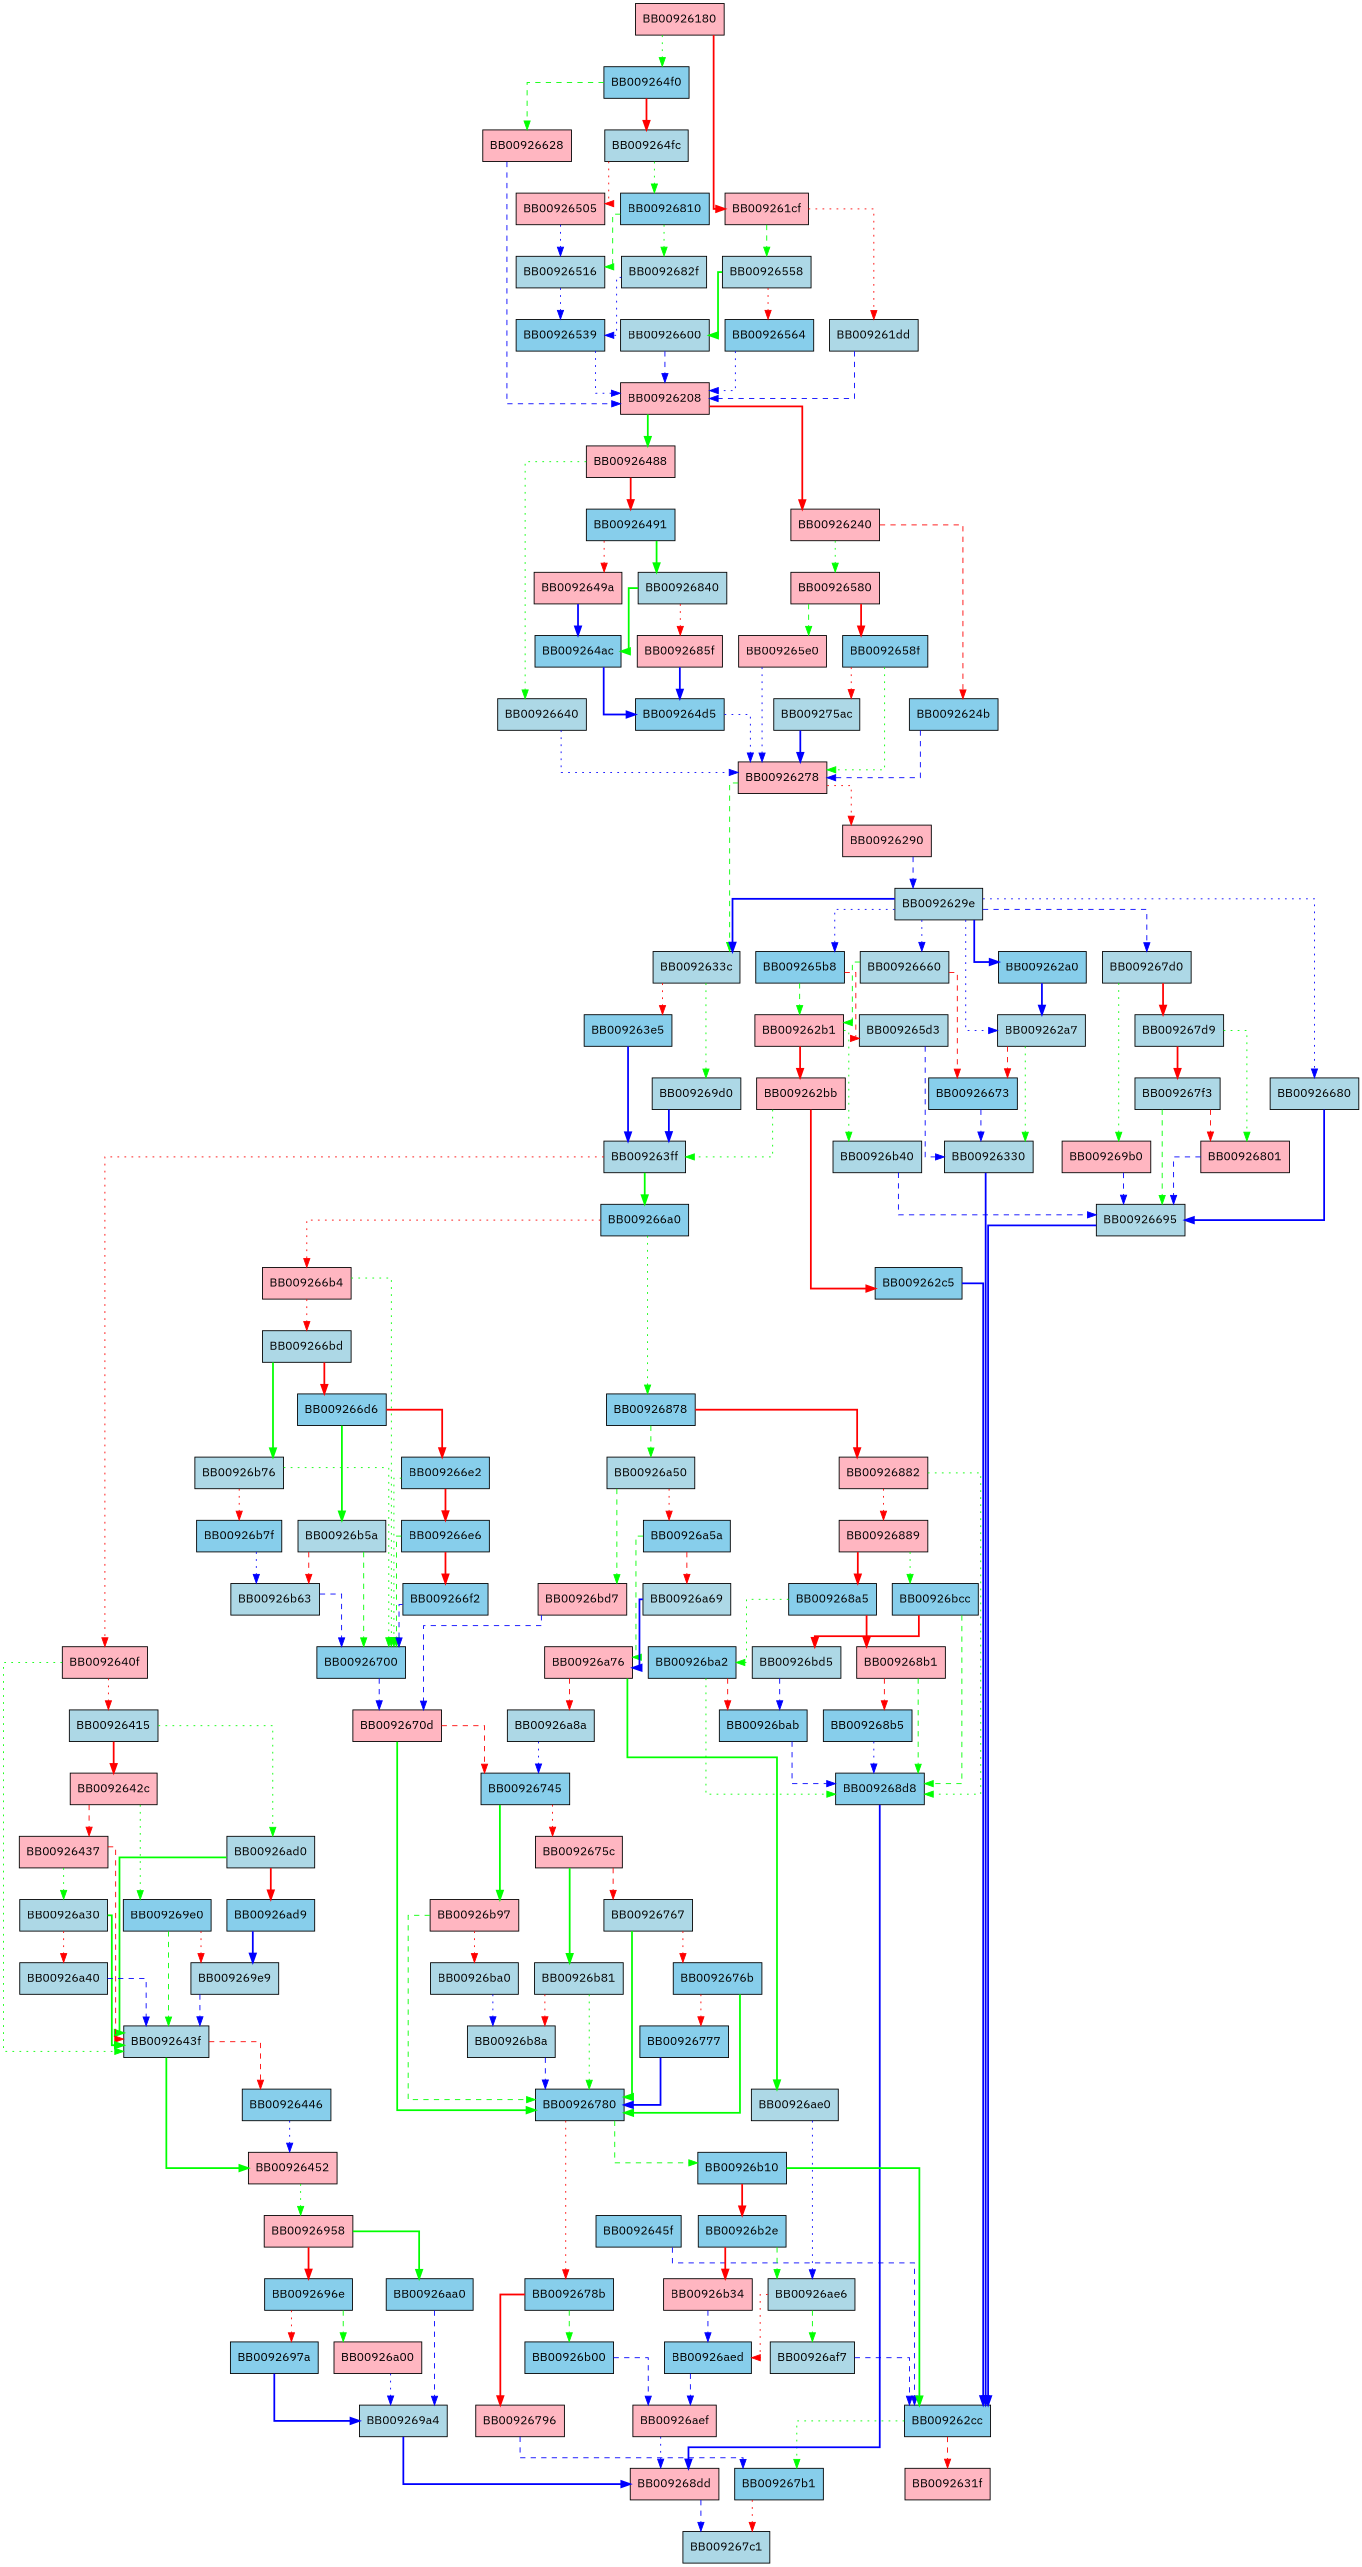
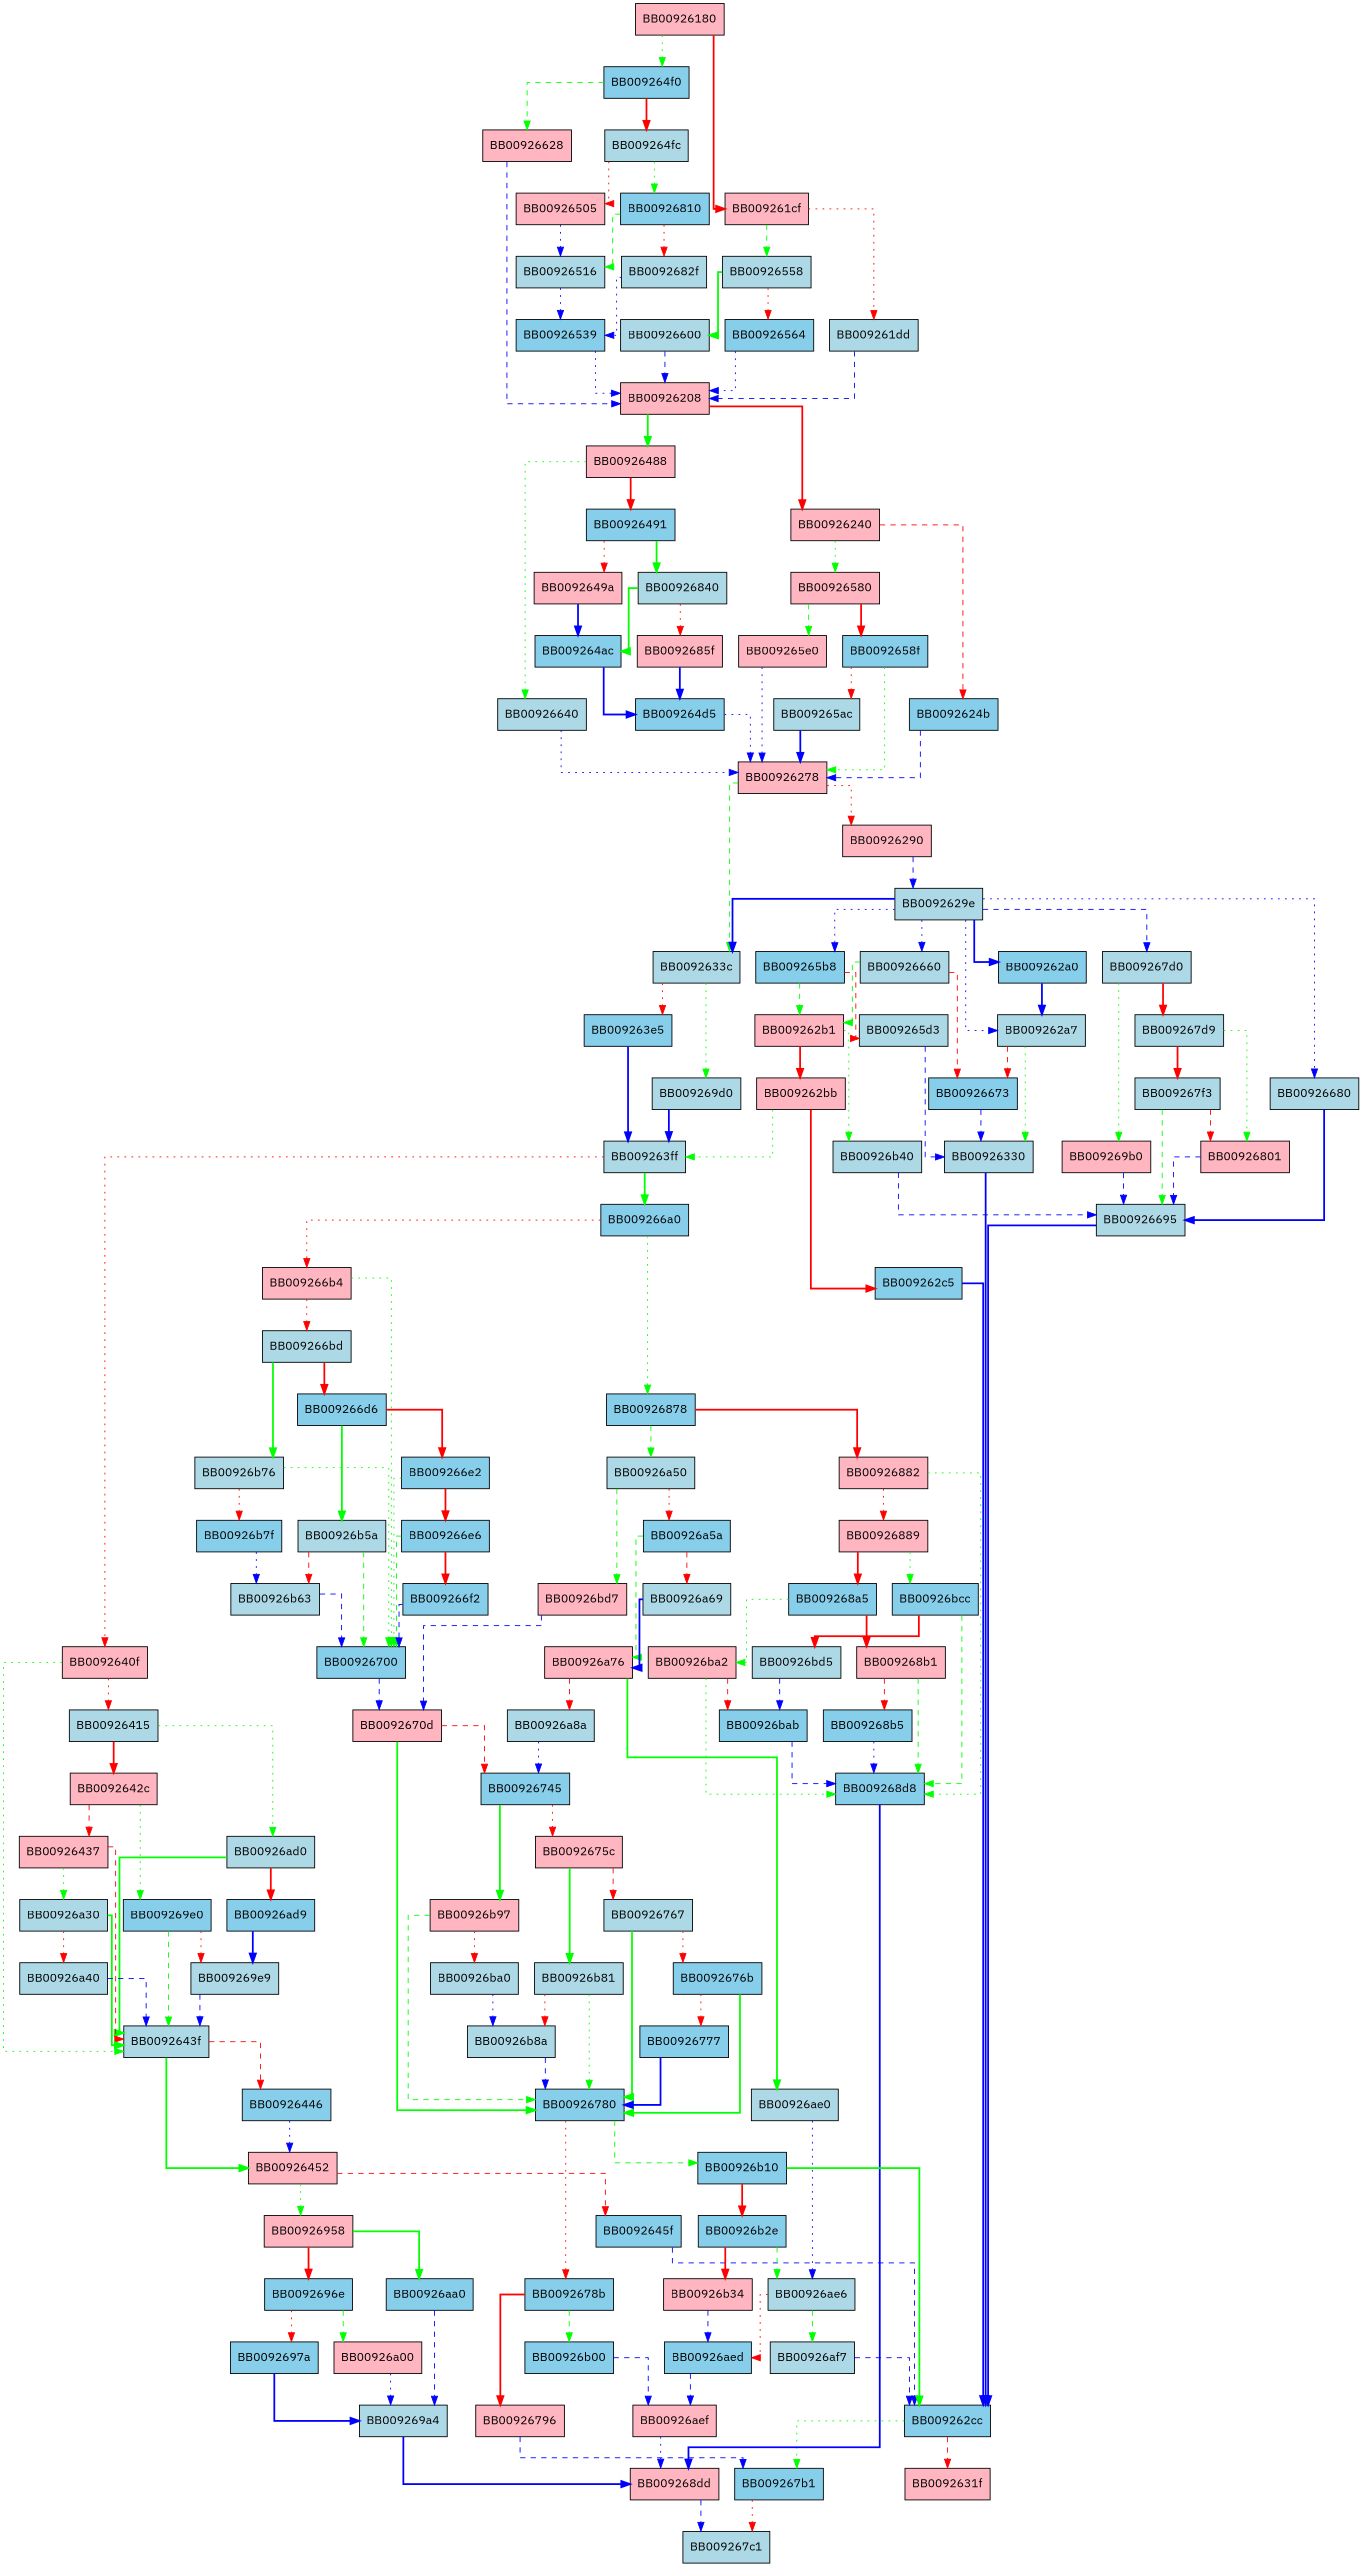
(664, 236) -> (664, 236)
(817, 715) -> (817, 715)
(692, 1663) -> (692, 1663)
none -> (488, 2173)
